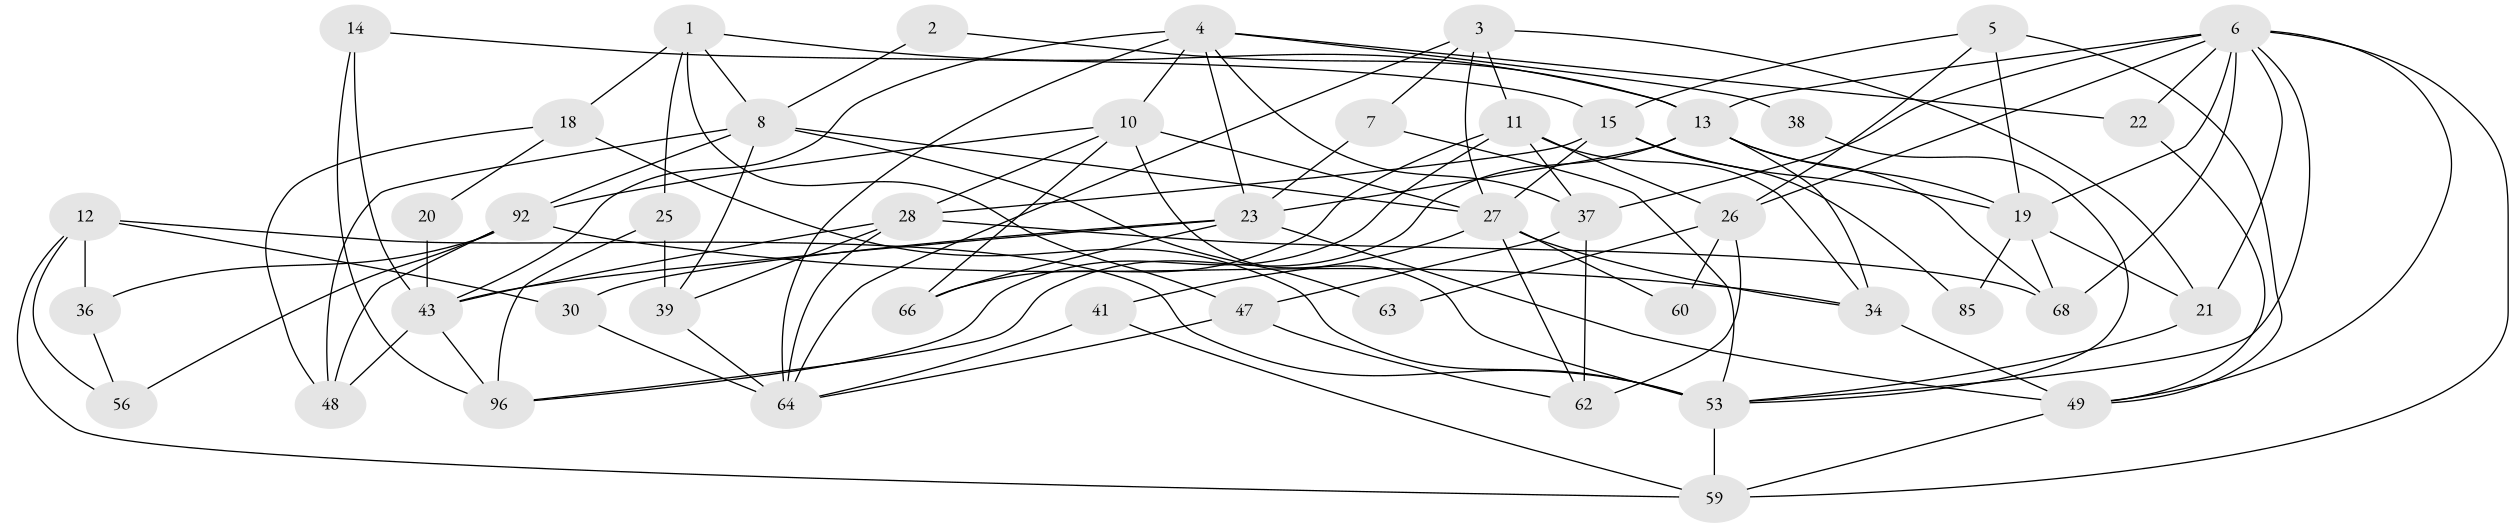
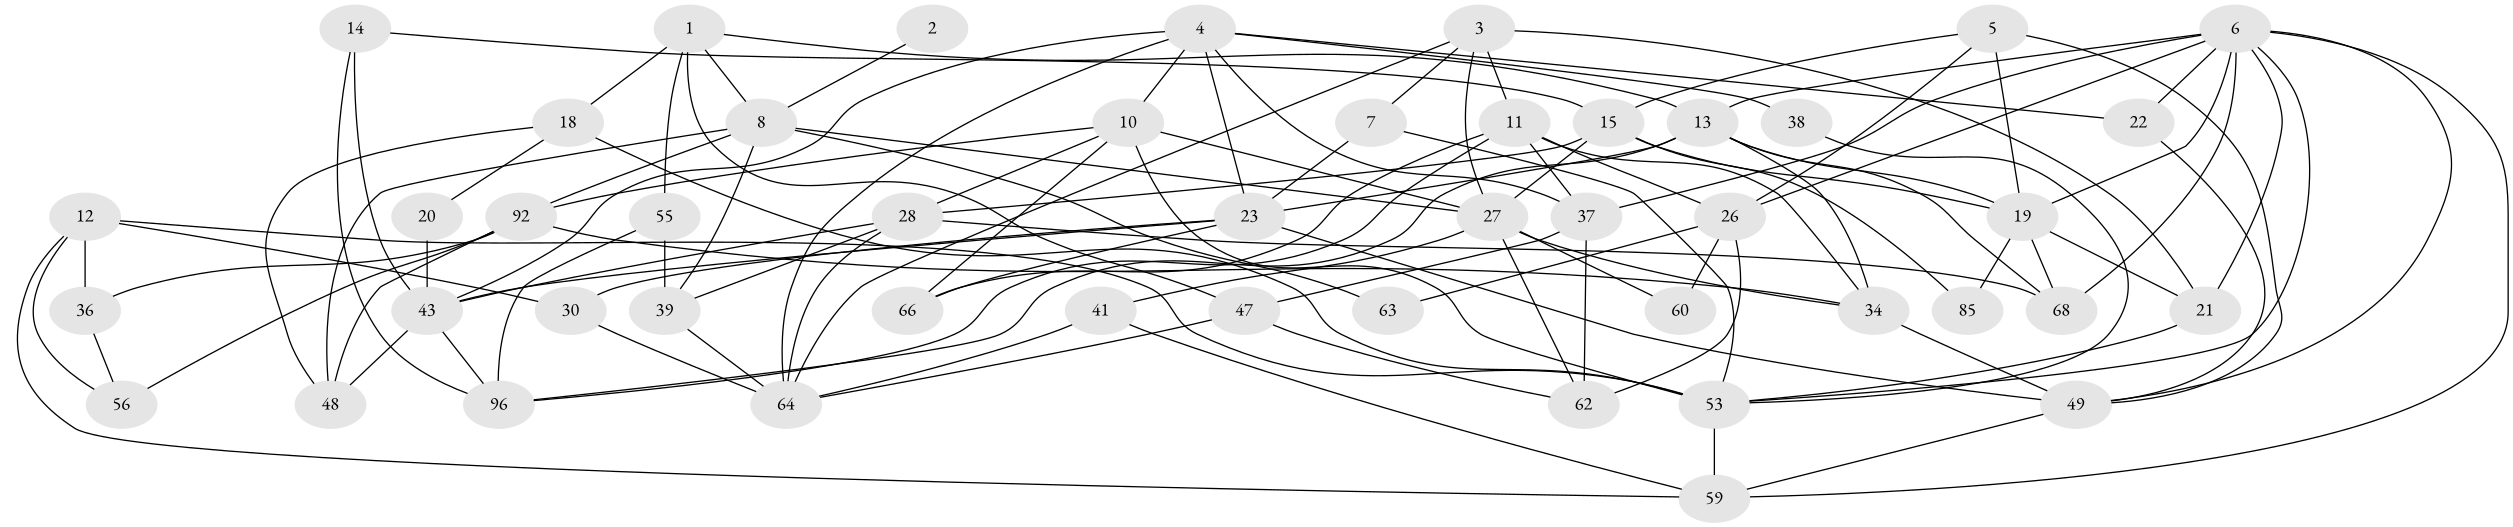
(1323, 61) -> none
(665, 217) -> (665, 217)
